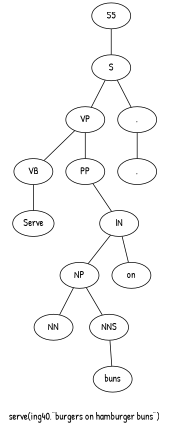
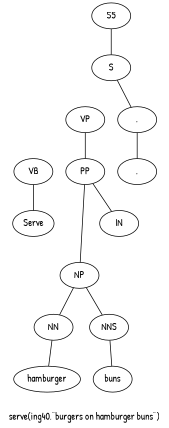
(98, 94) -> none
(59, 146) -> none
(99, 249) -> (82, 223)
(131, 275) -> none
none -> (47, 379)
